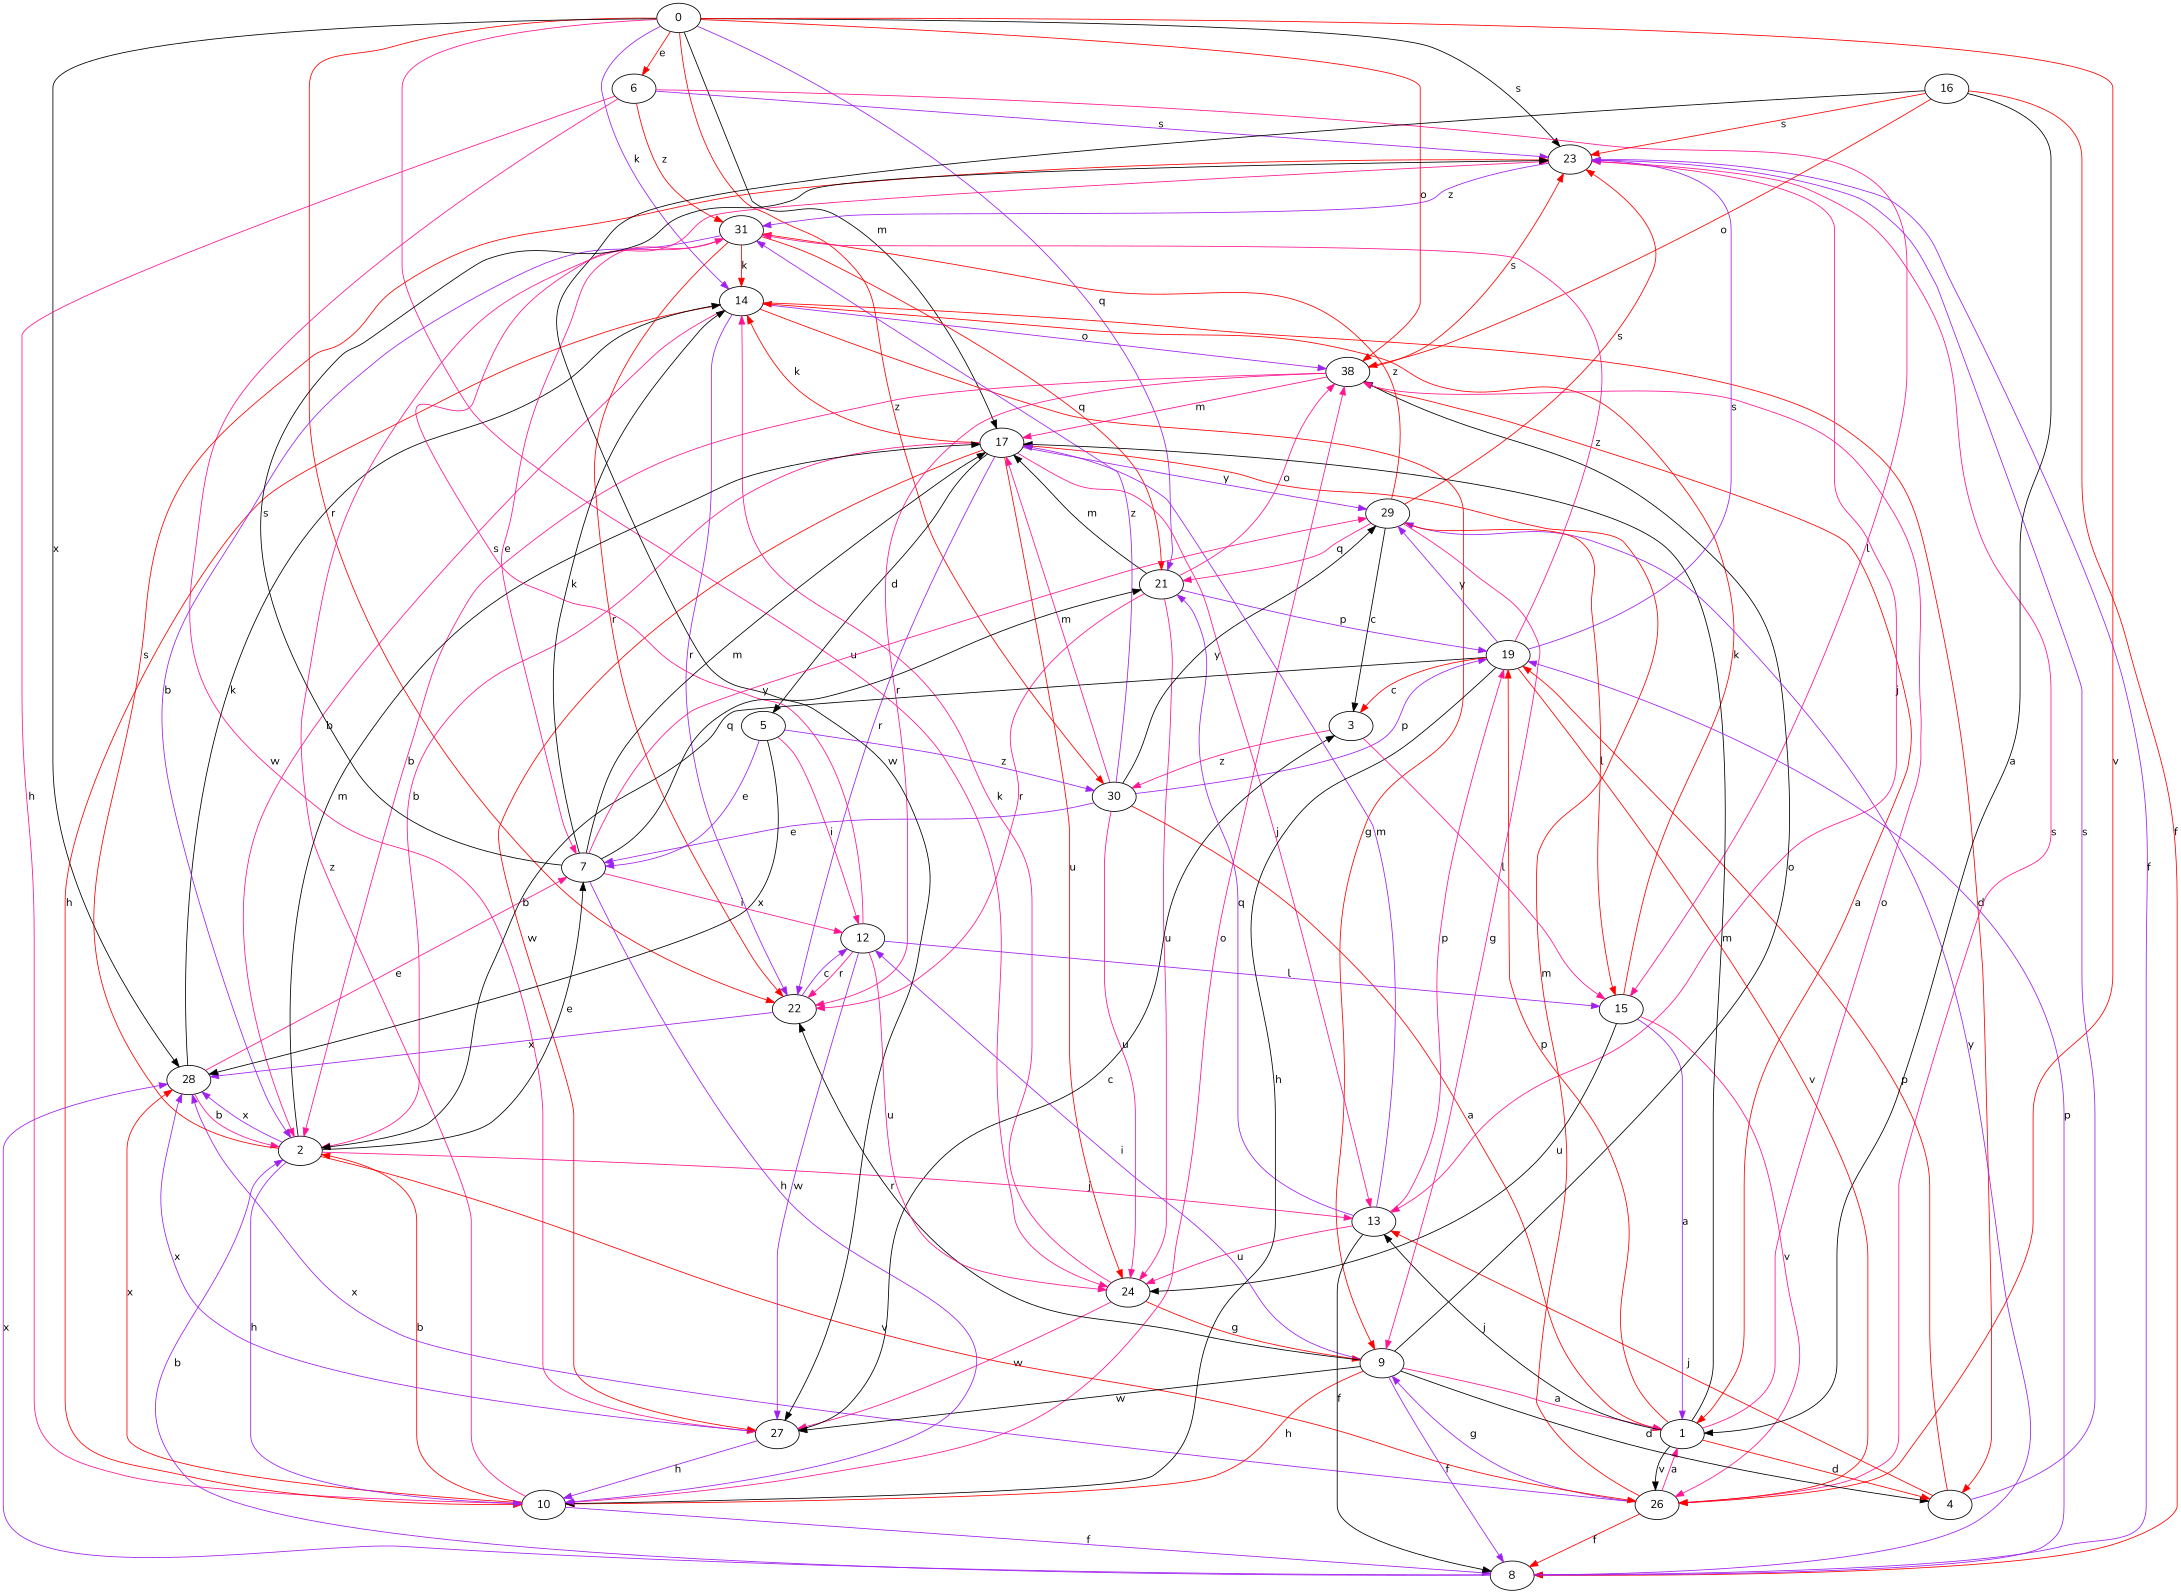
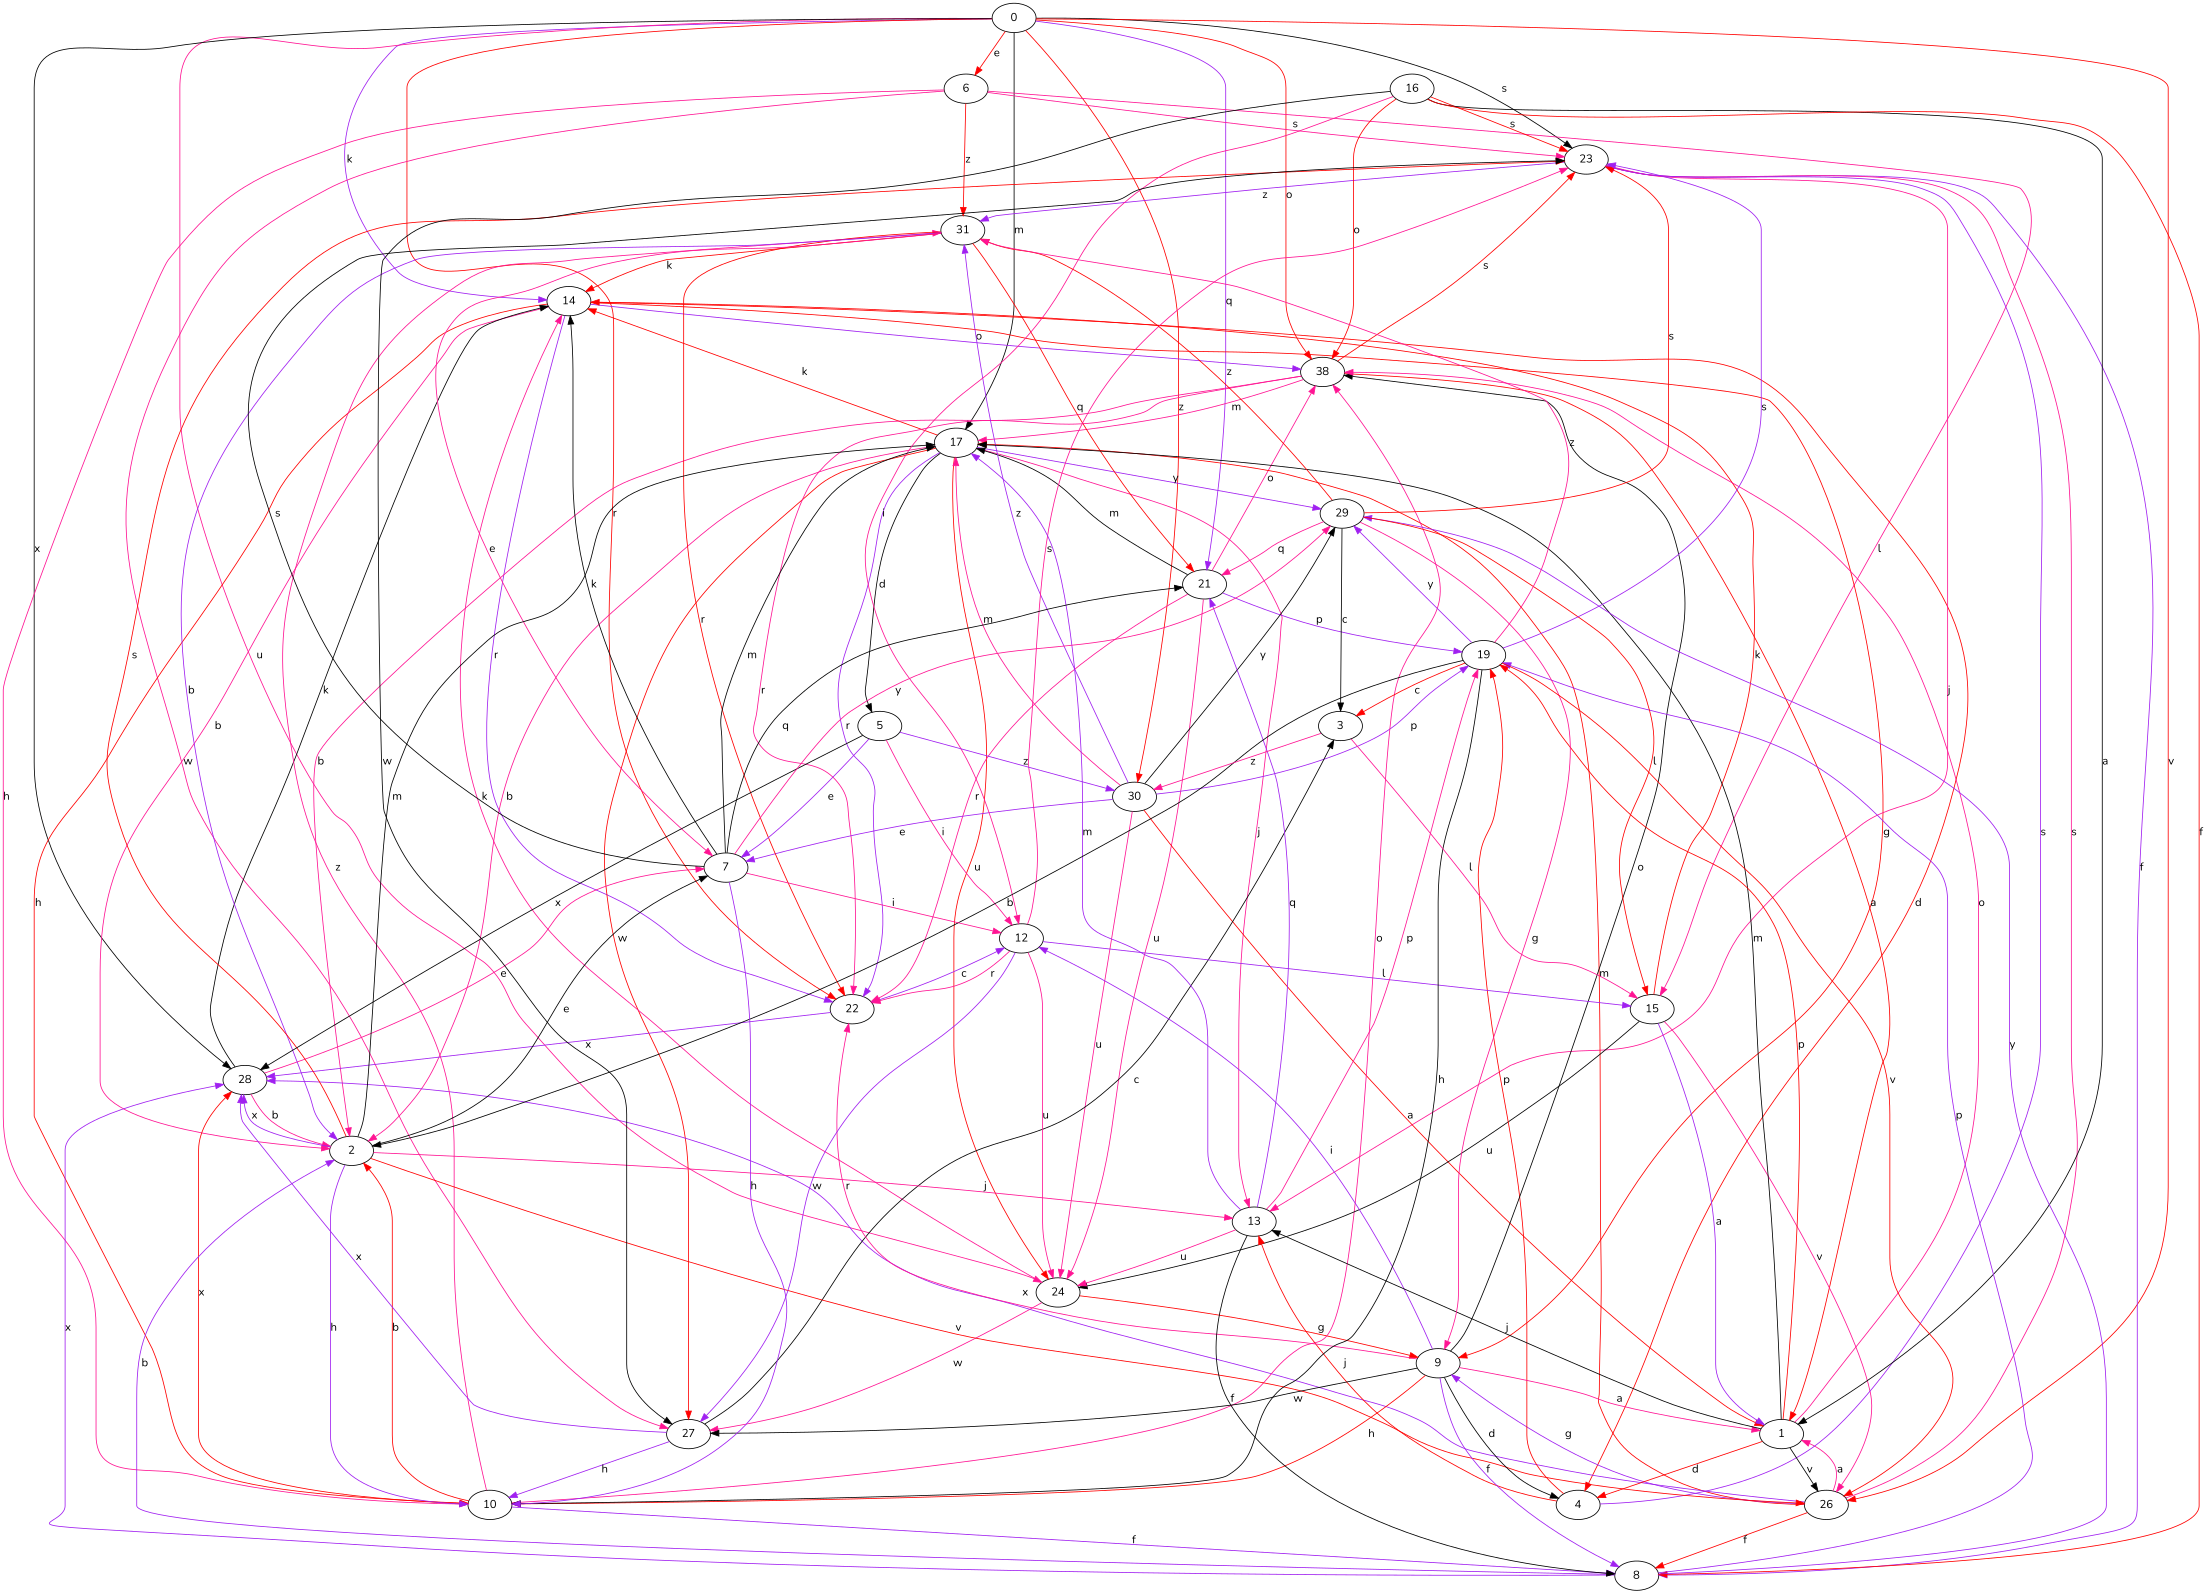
(1098, 124) -> (1271, 128)
none -> (946, 409)
(1017, 1298) -> (1067, 1315)
